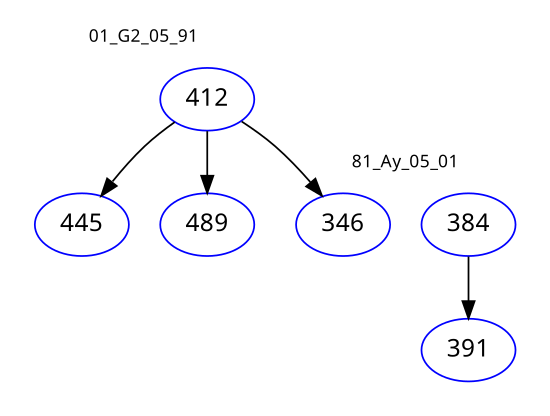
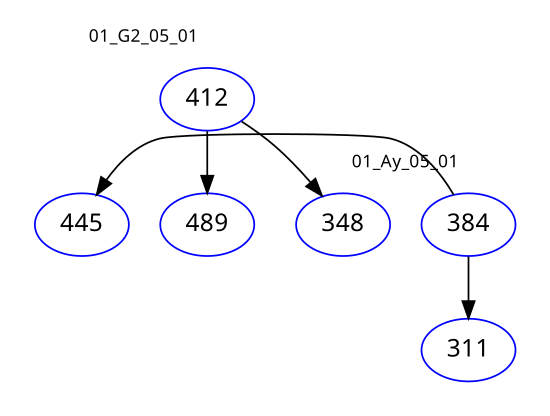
(145, 37) -> (145, 37)
(141, 149) -> (284, 134)
(406, 163) -> (406, 163)
(343, 225) -> (343, 225)
(469, 350) -> (469, 350)
